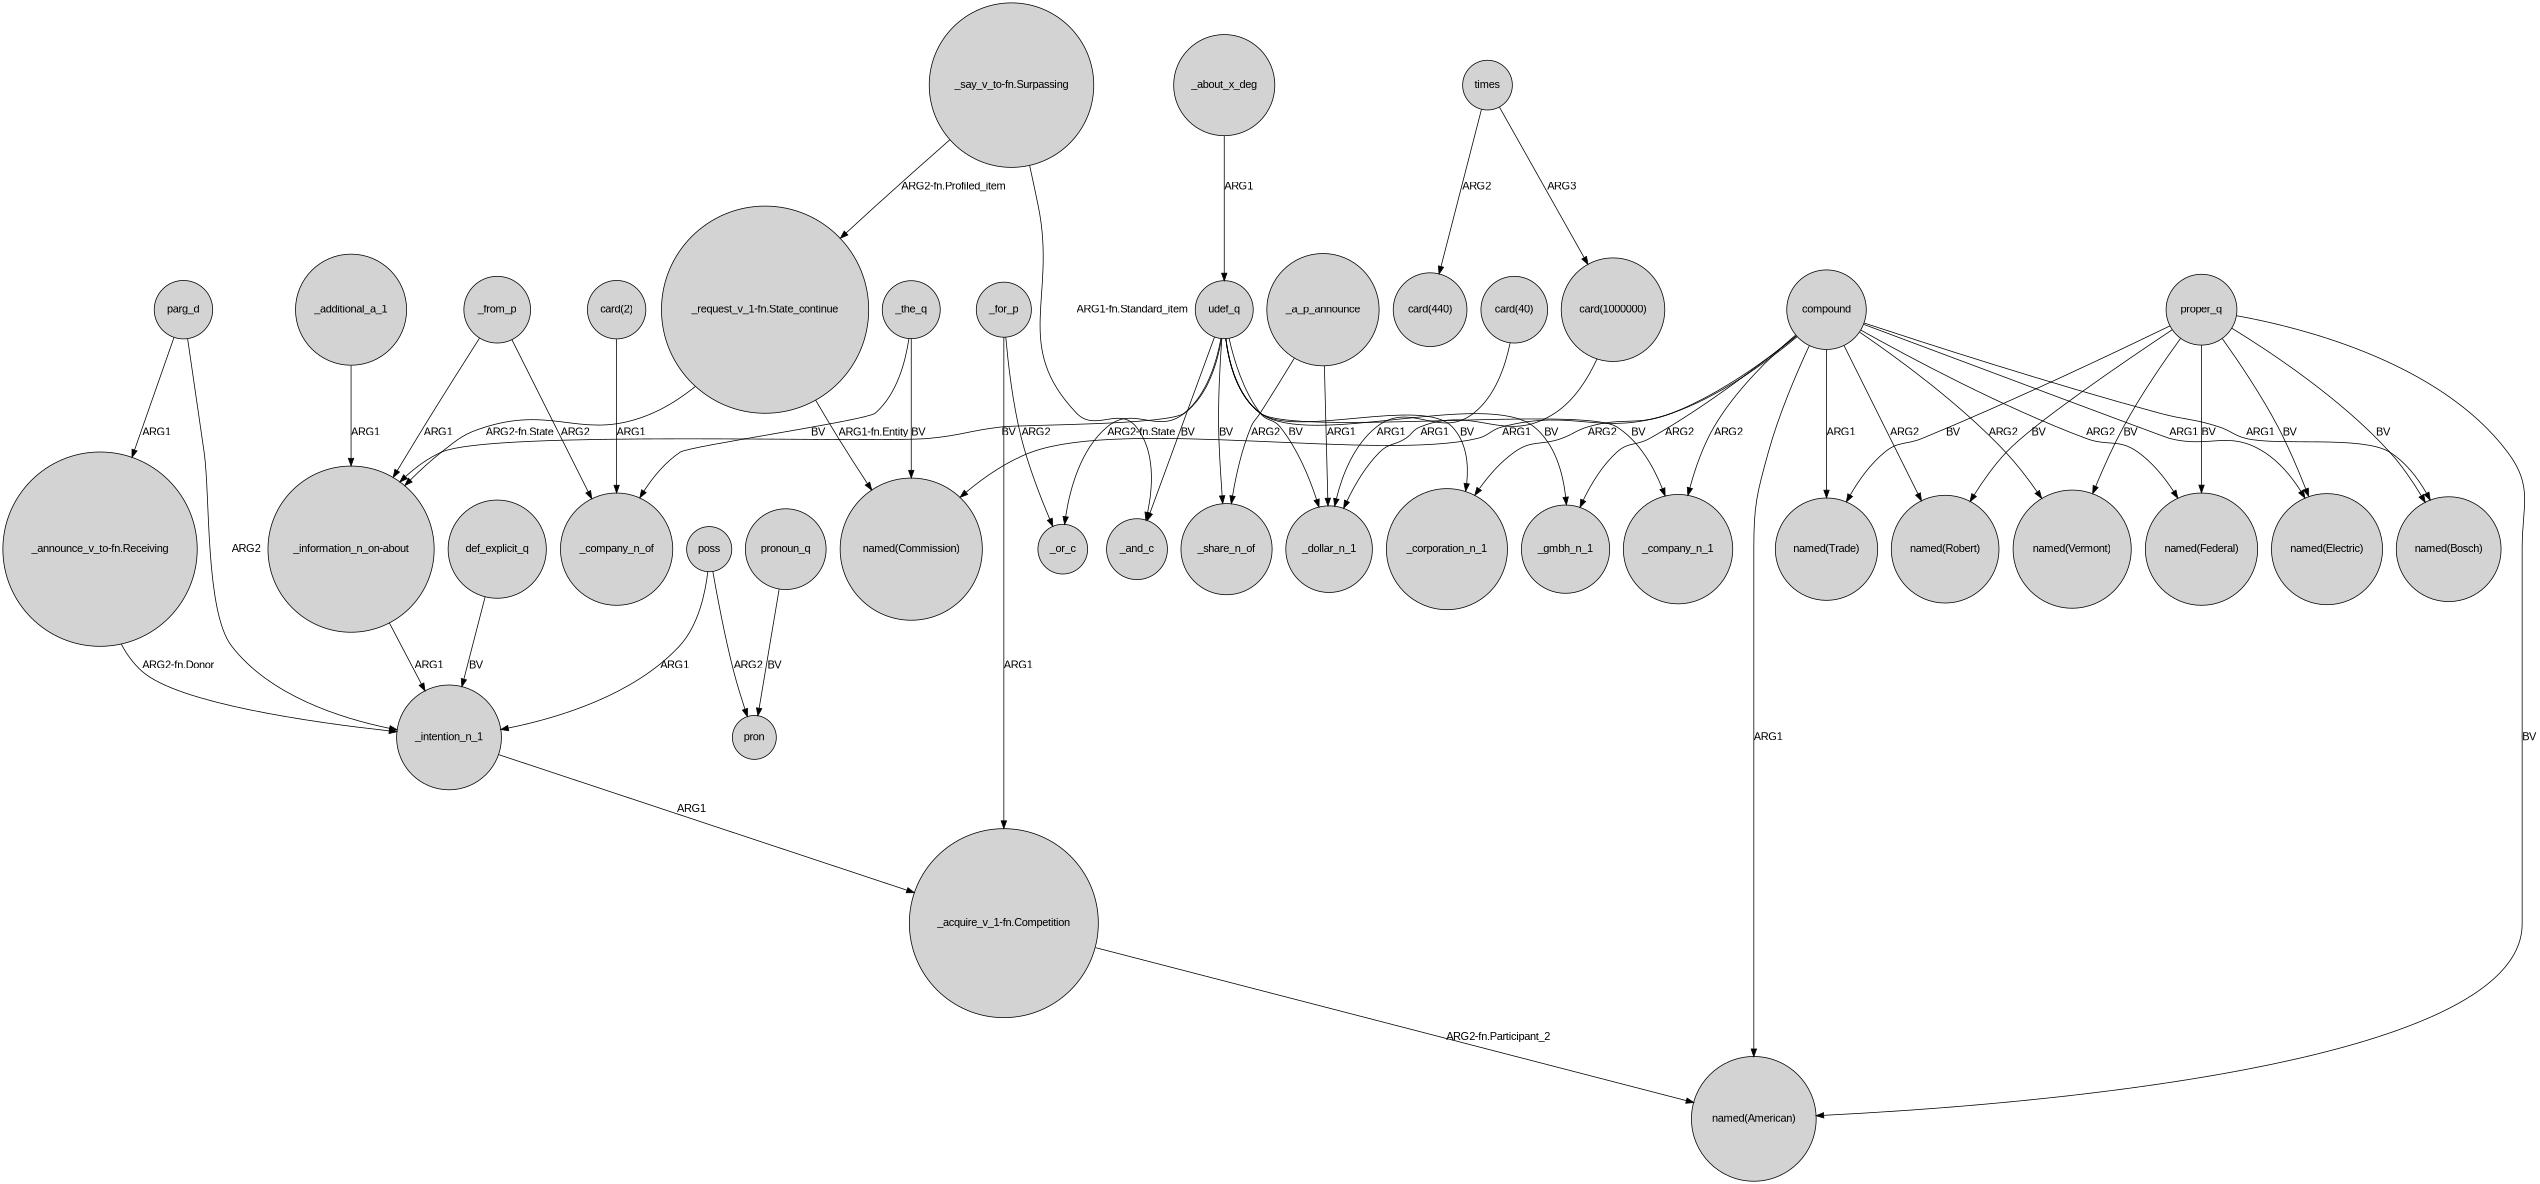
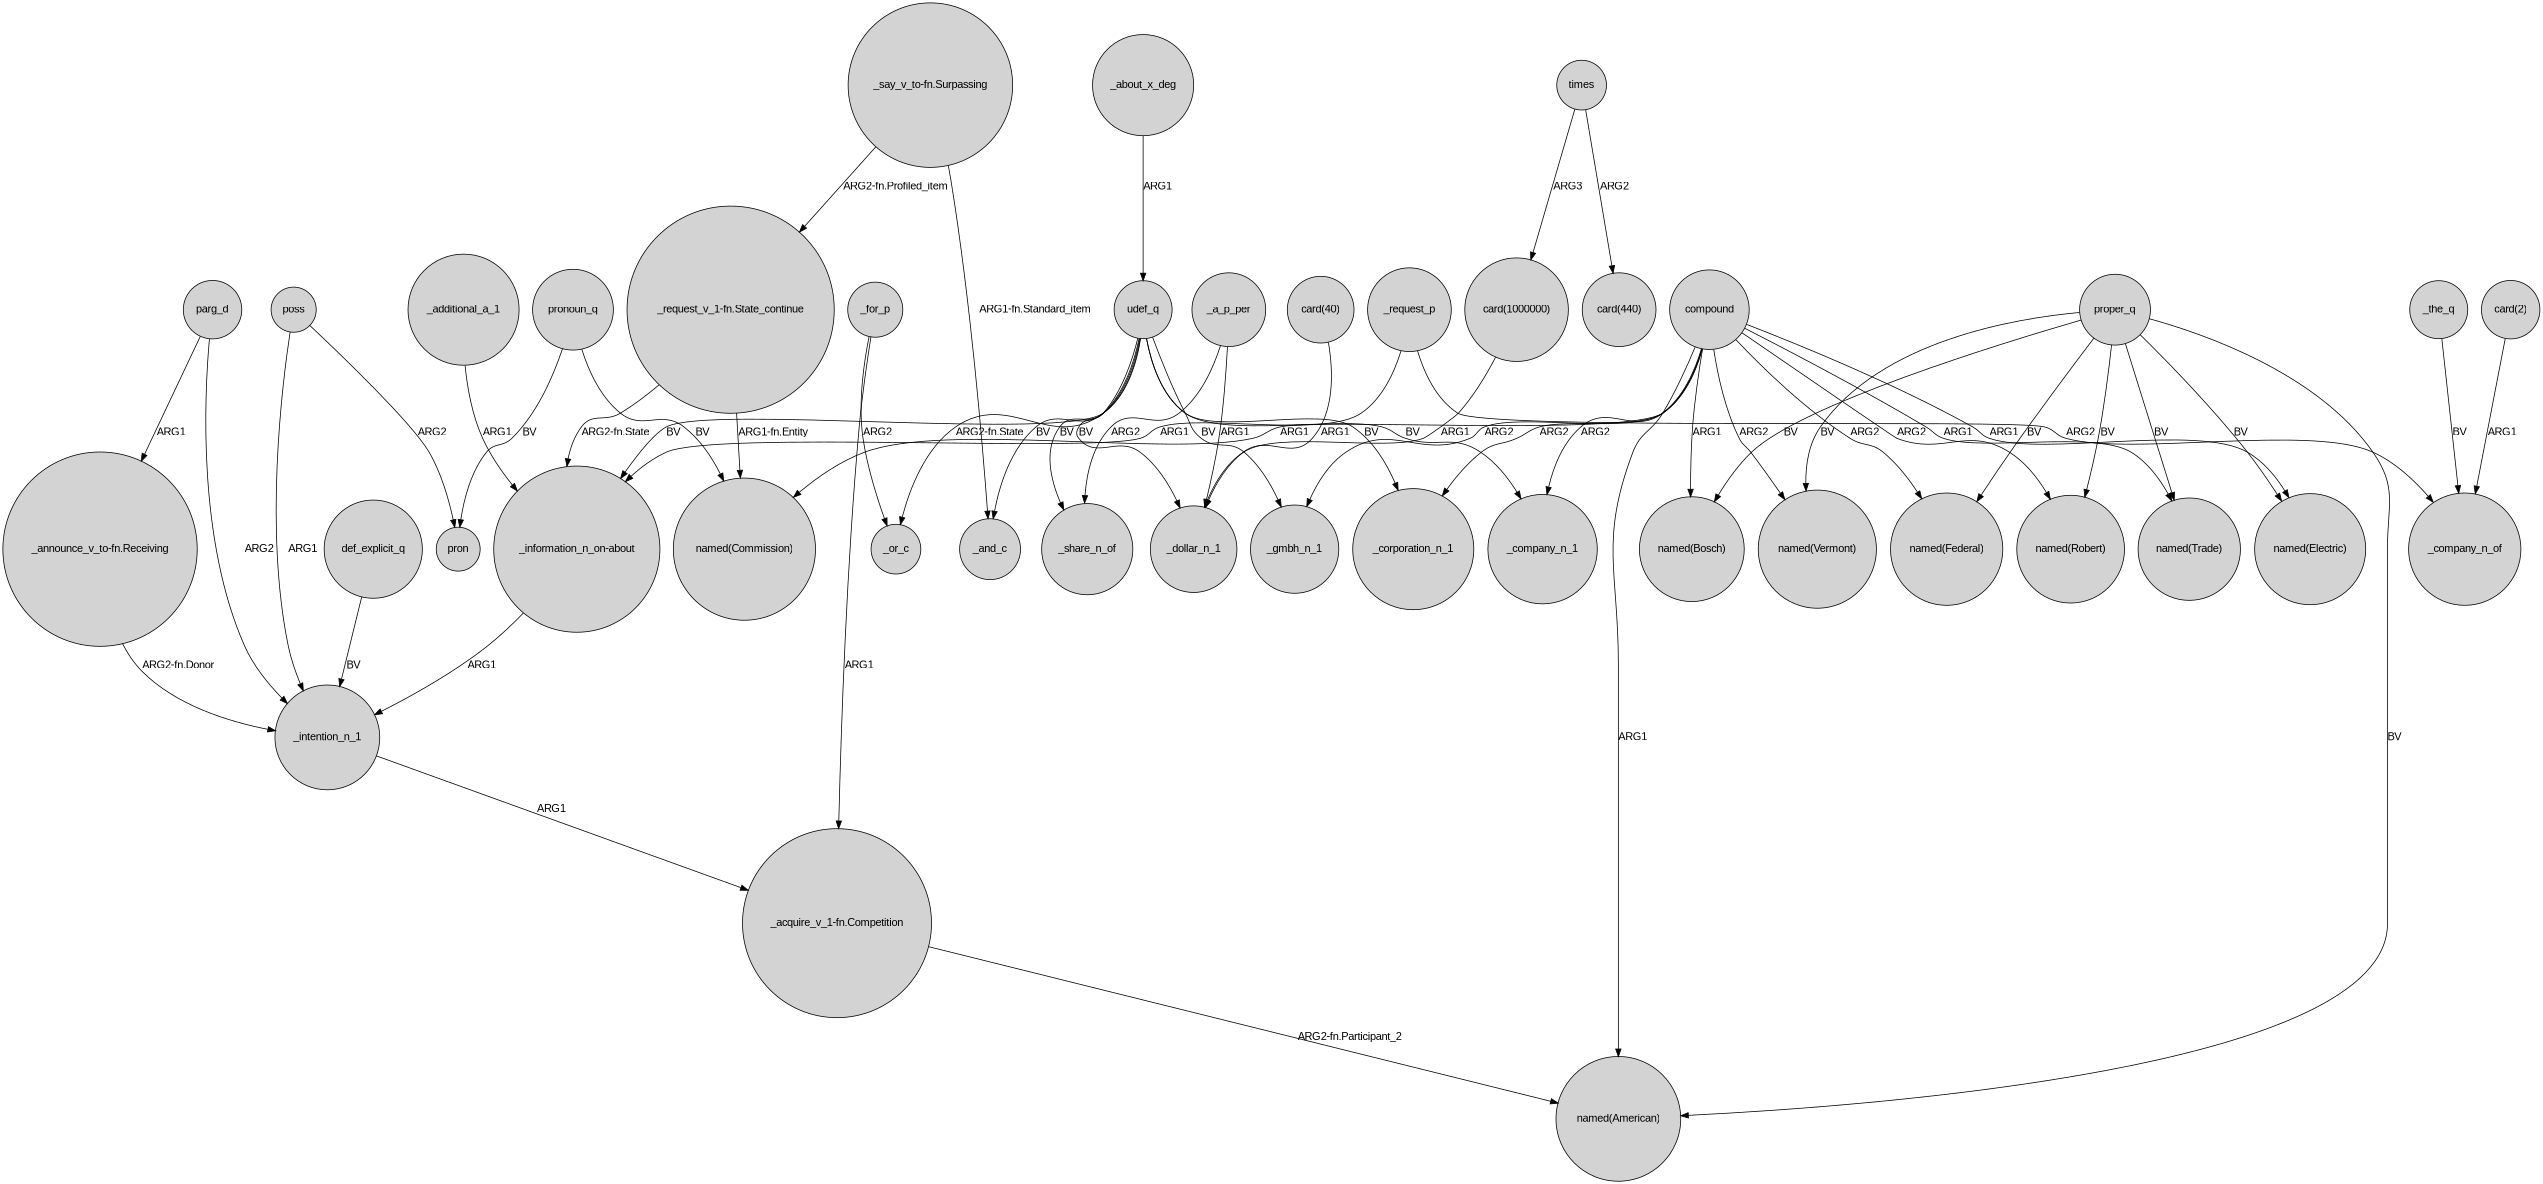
(497, 310) -> (1409, 310)
(1323, 310) -> (1229, 310)
(911, 404) -> (644, 421)
